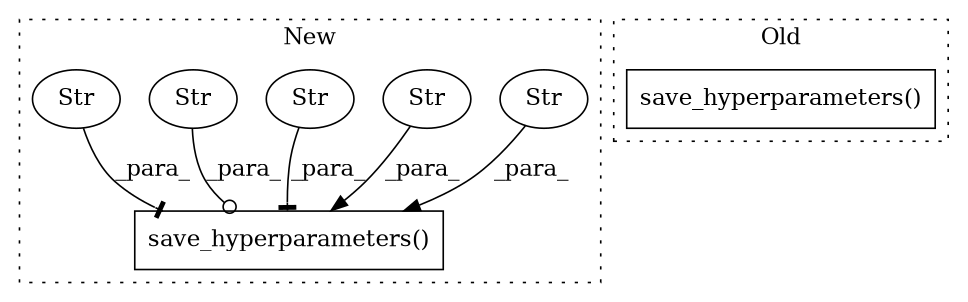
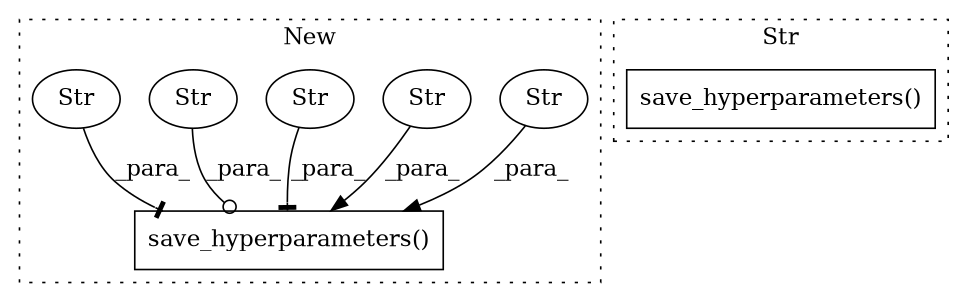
(781, 38) -> (781, 38)
